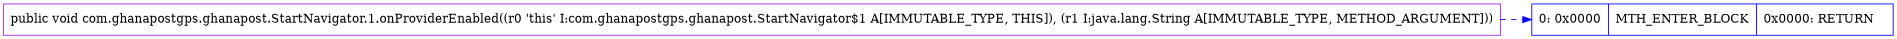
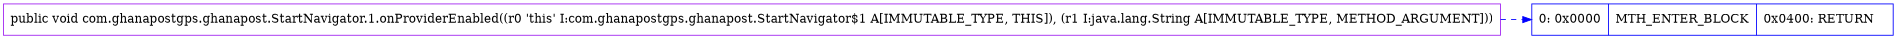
(1825, 19) -> (1825, 19)
